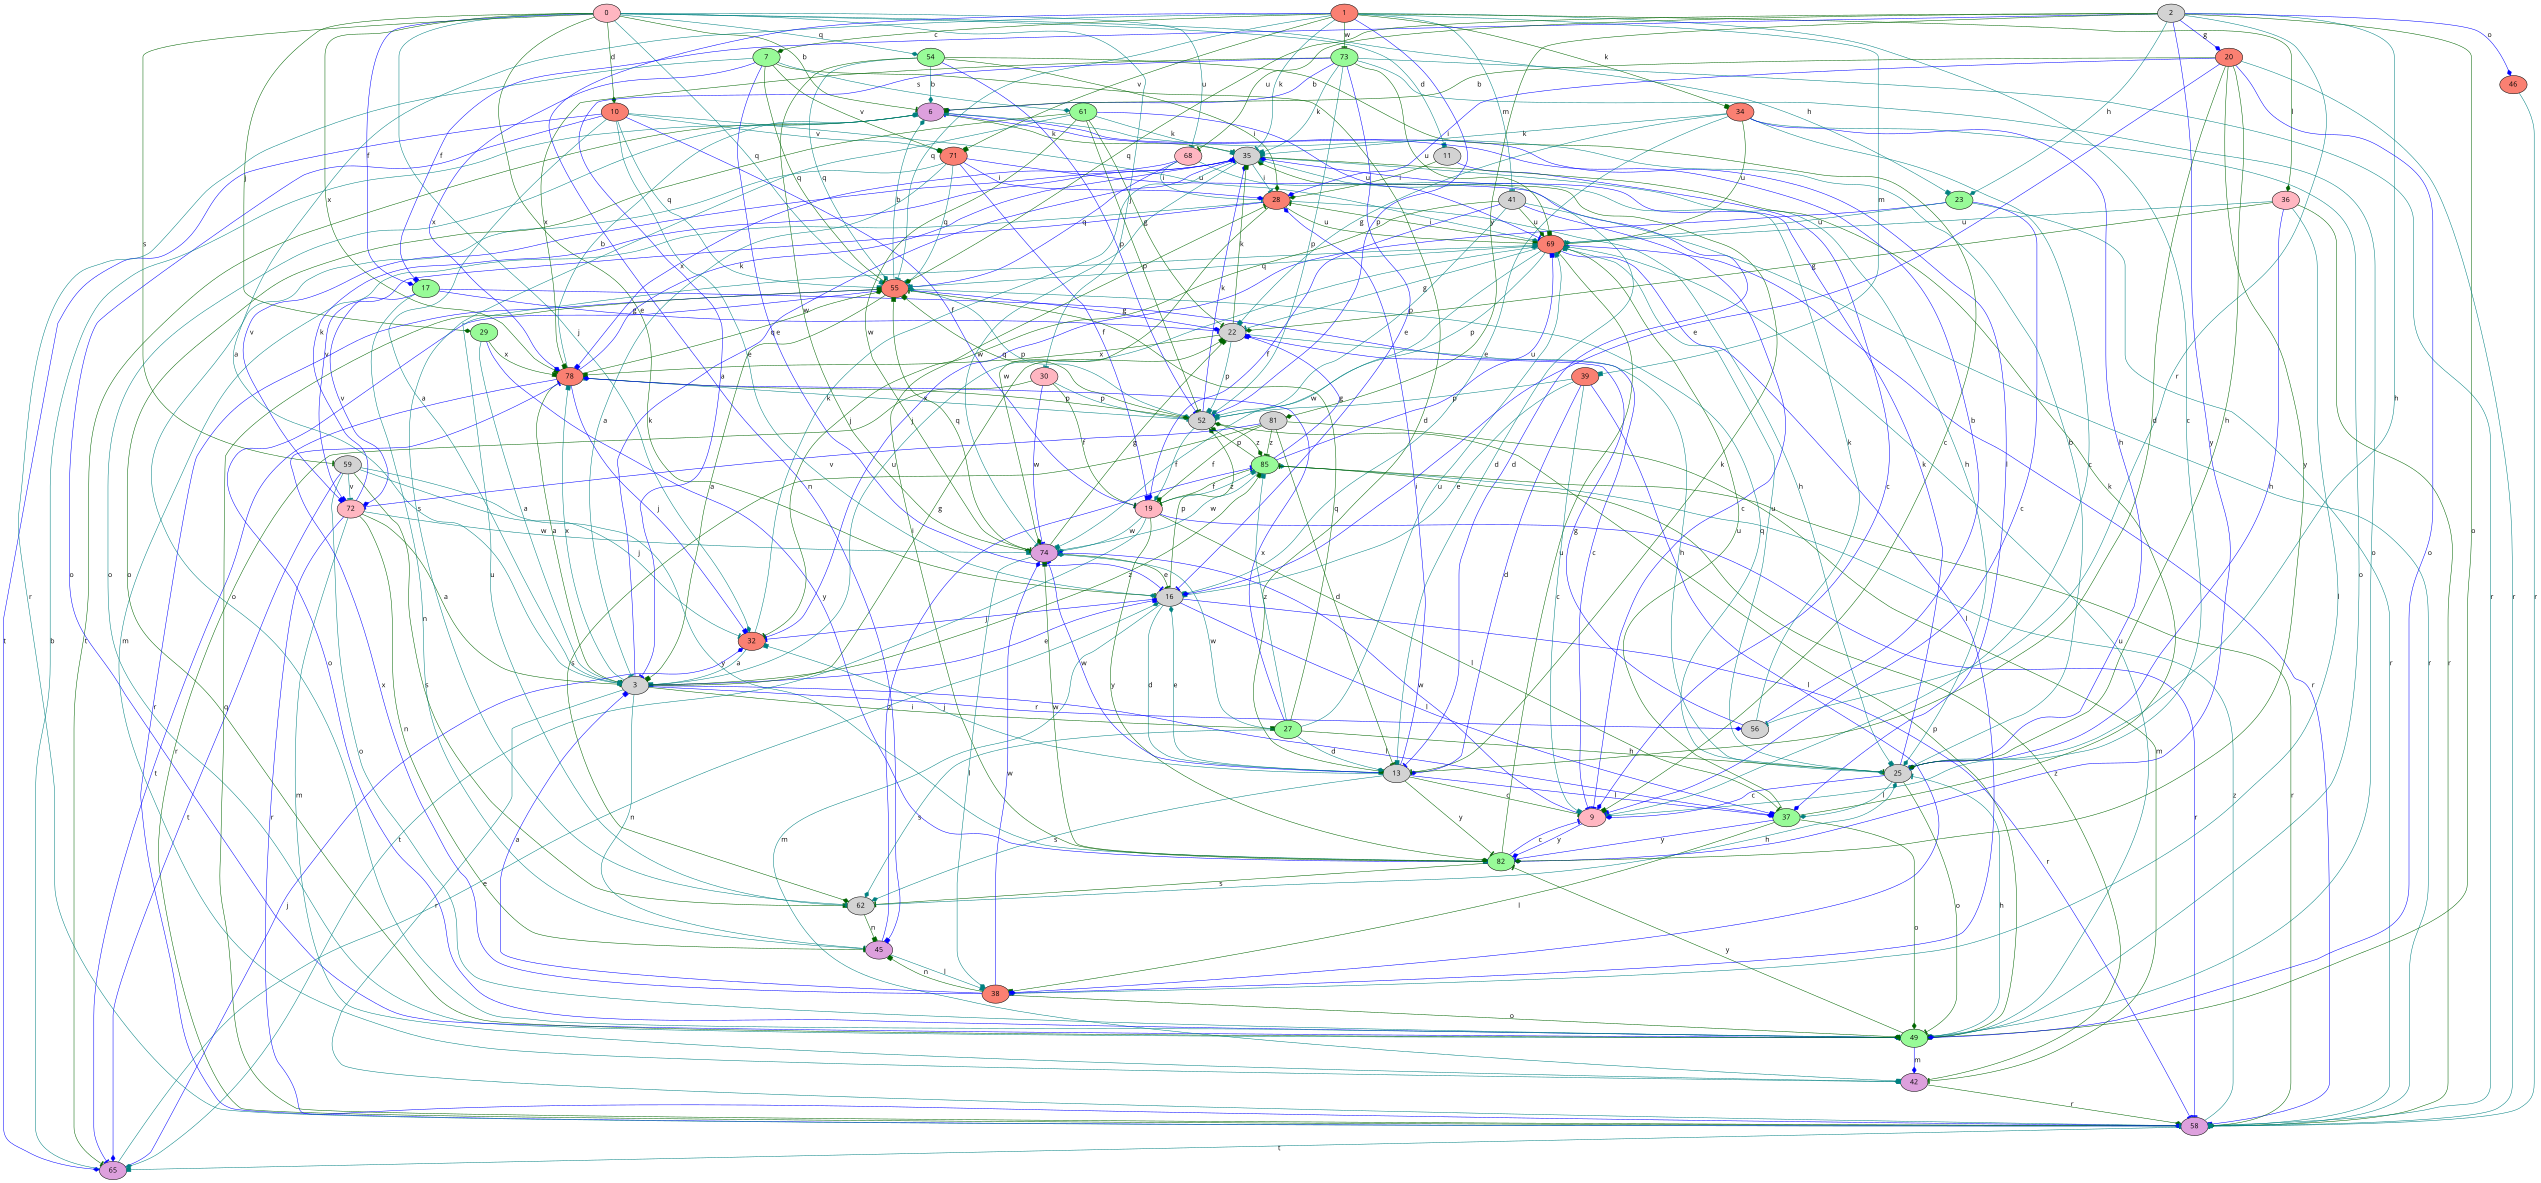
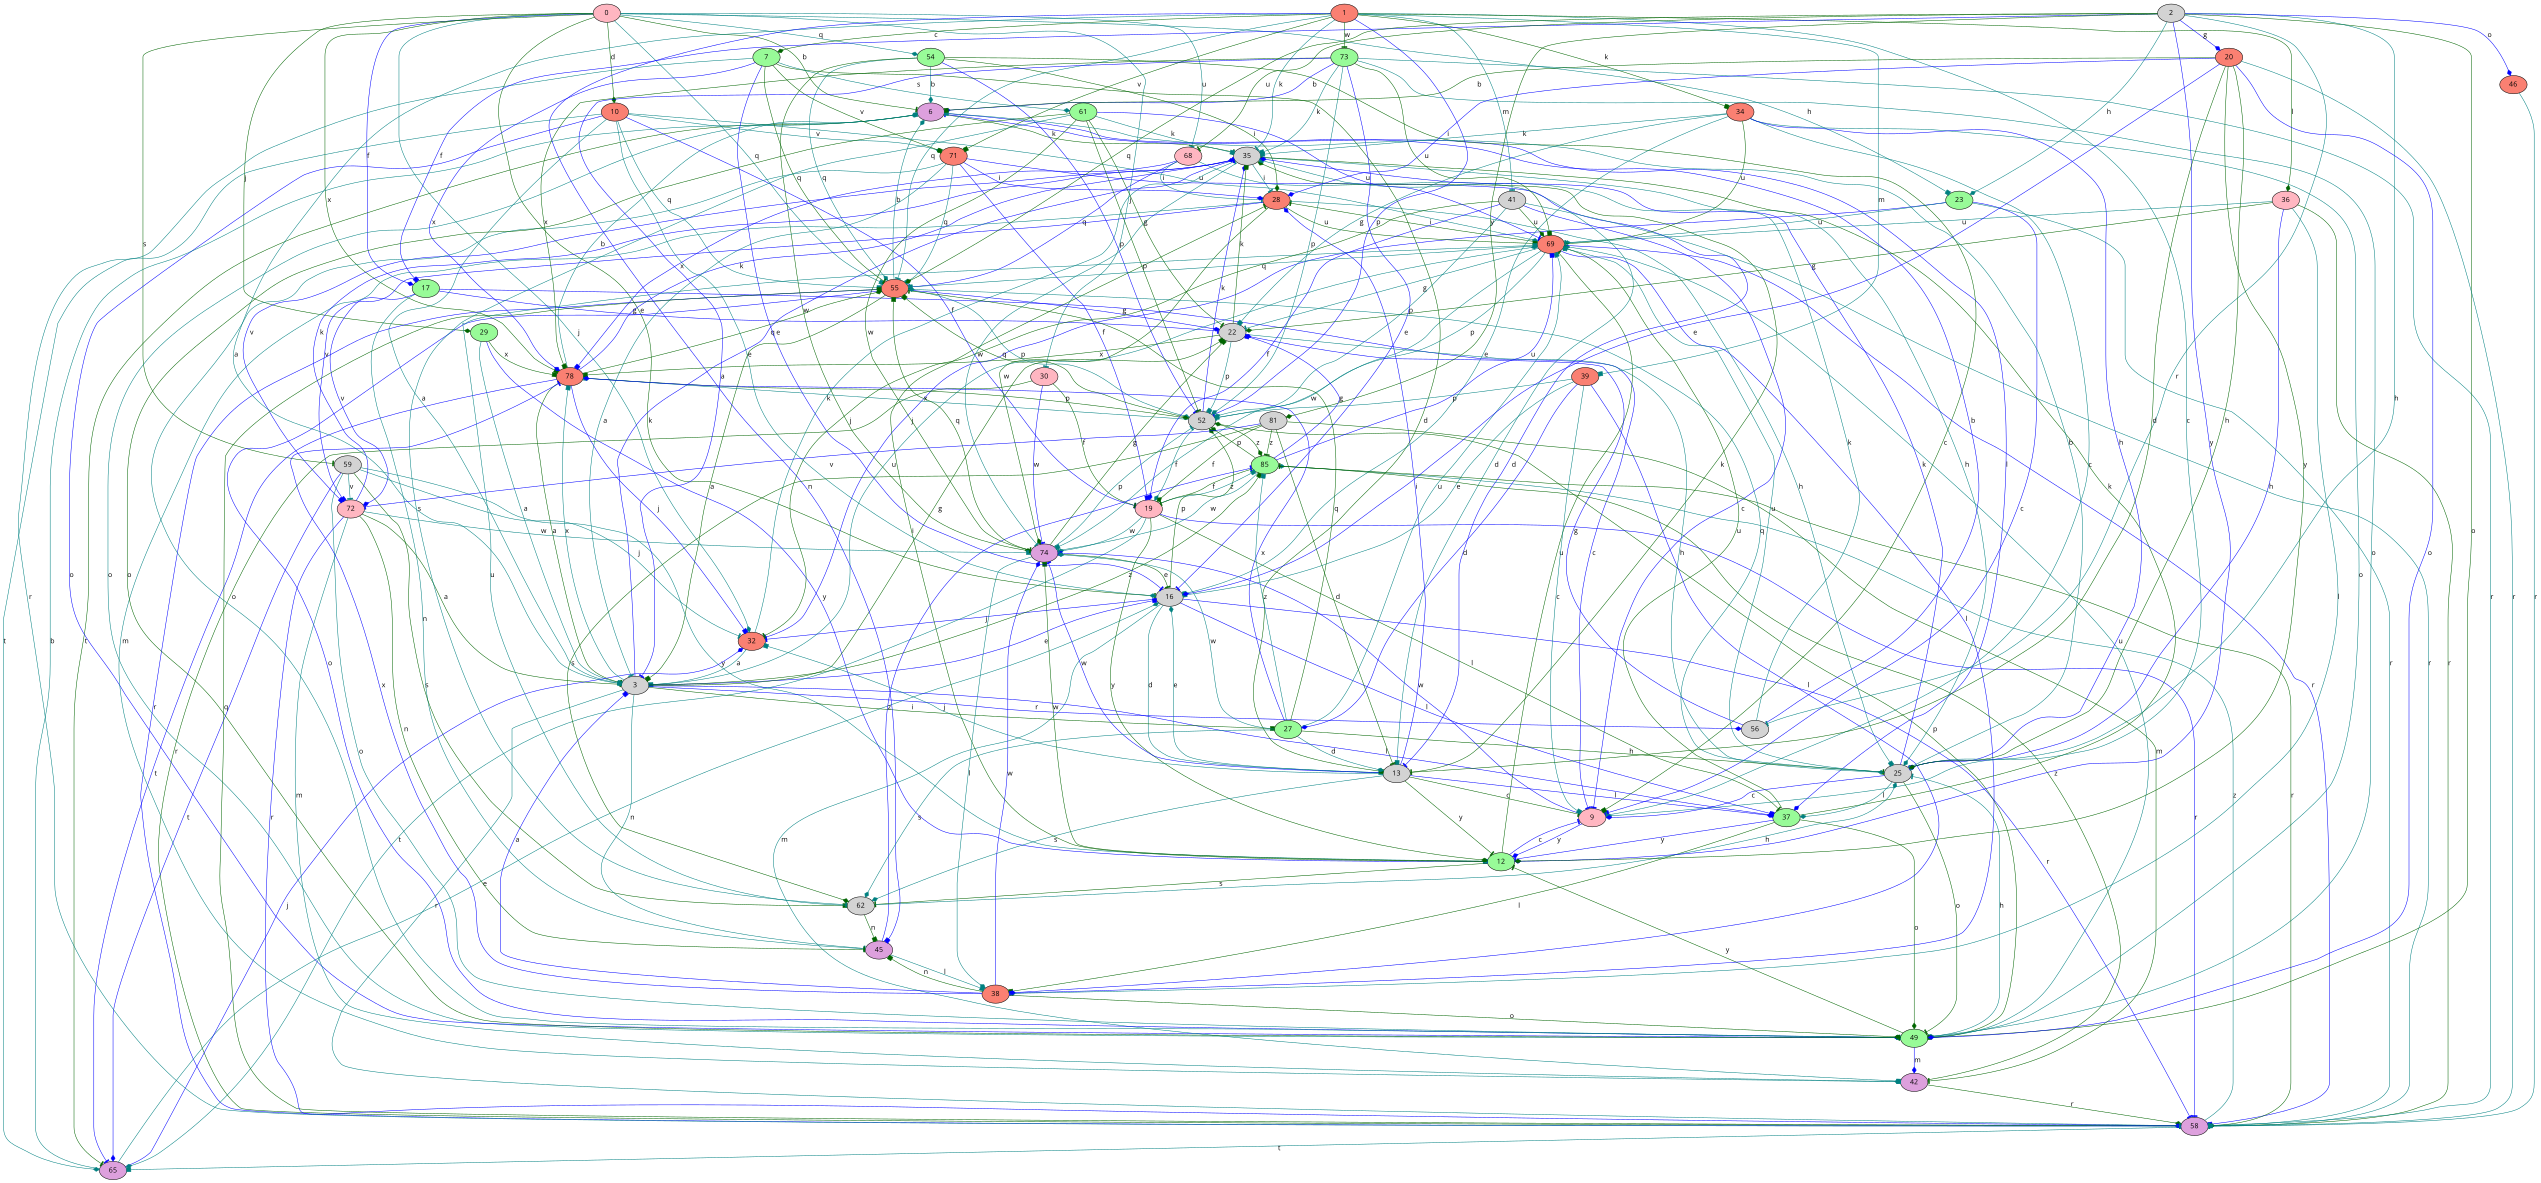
(1447, 156) -> none
(1105, 404) -> (1118, 483)
(30, 471) -> (30, 471)
(1500, 589) -> (1447, 563)
(1501, 862) -> (1501, 862)
